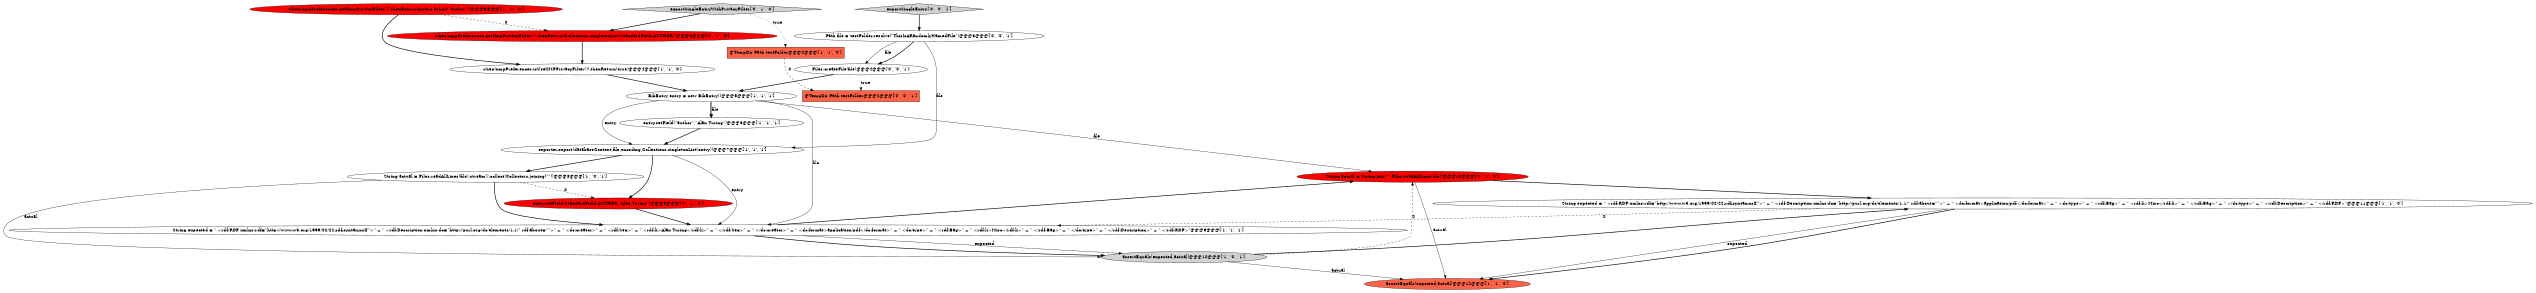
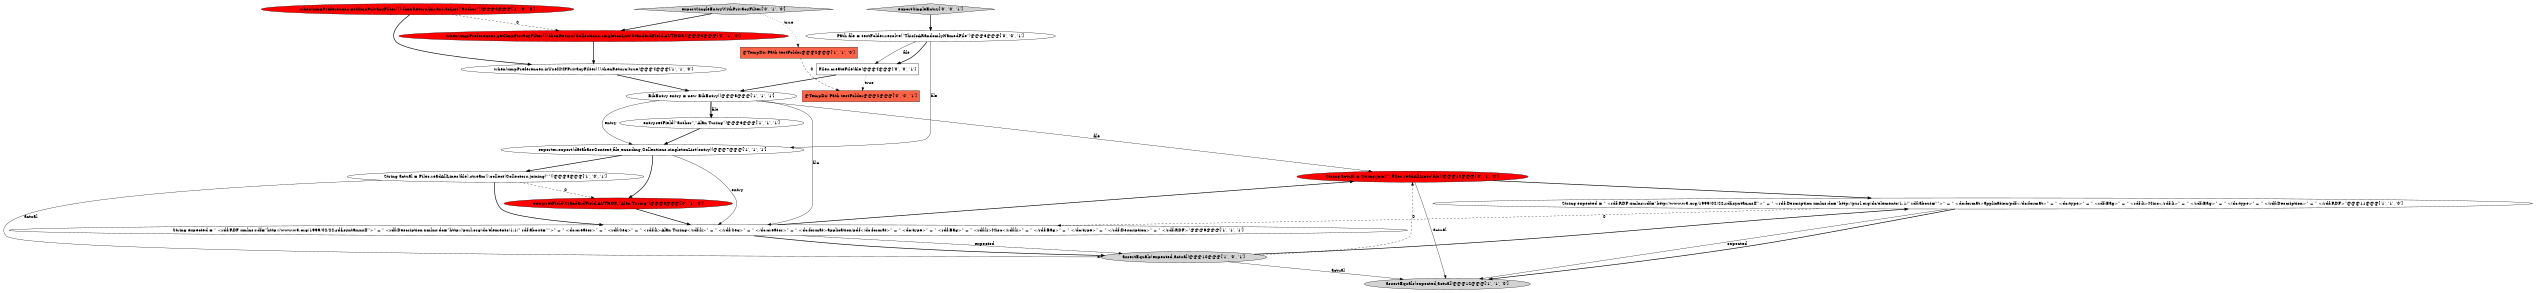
(861, 69) -> (867, 69)
(1447, 284) -> (1447, 284)
